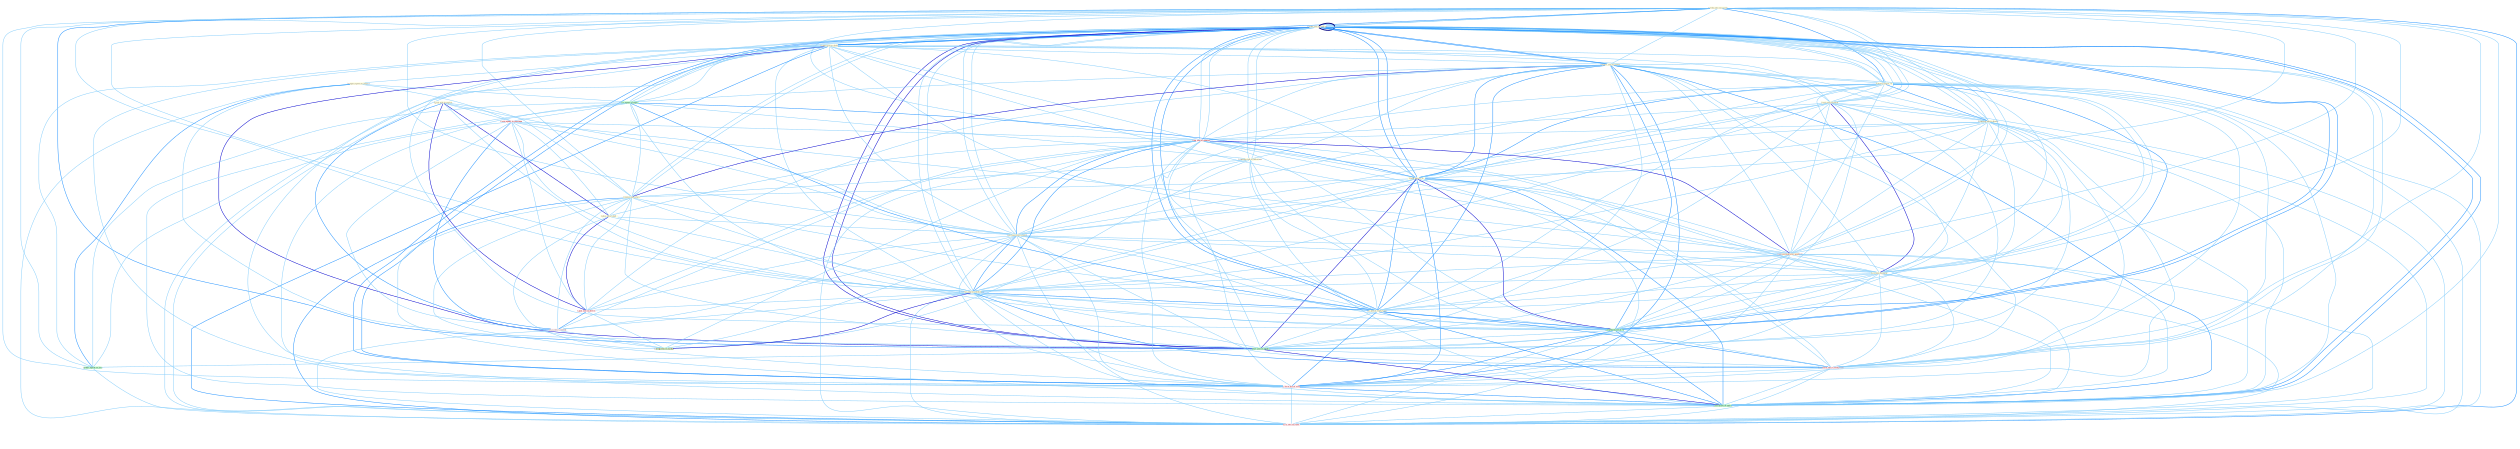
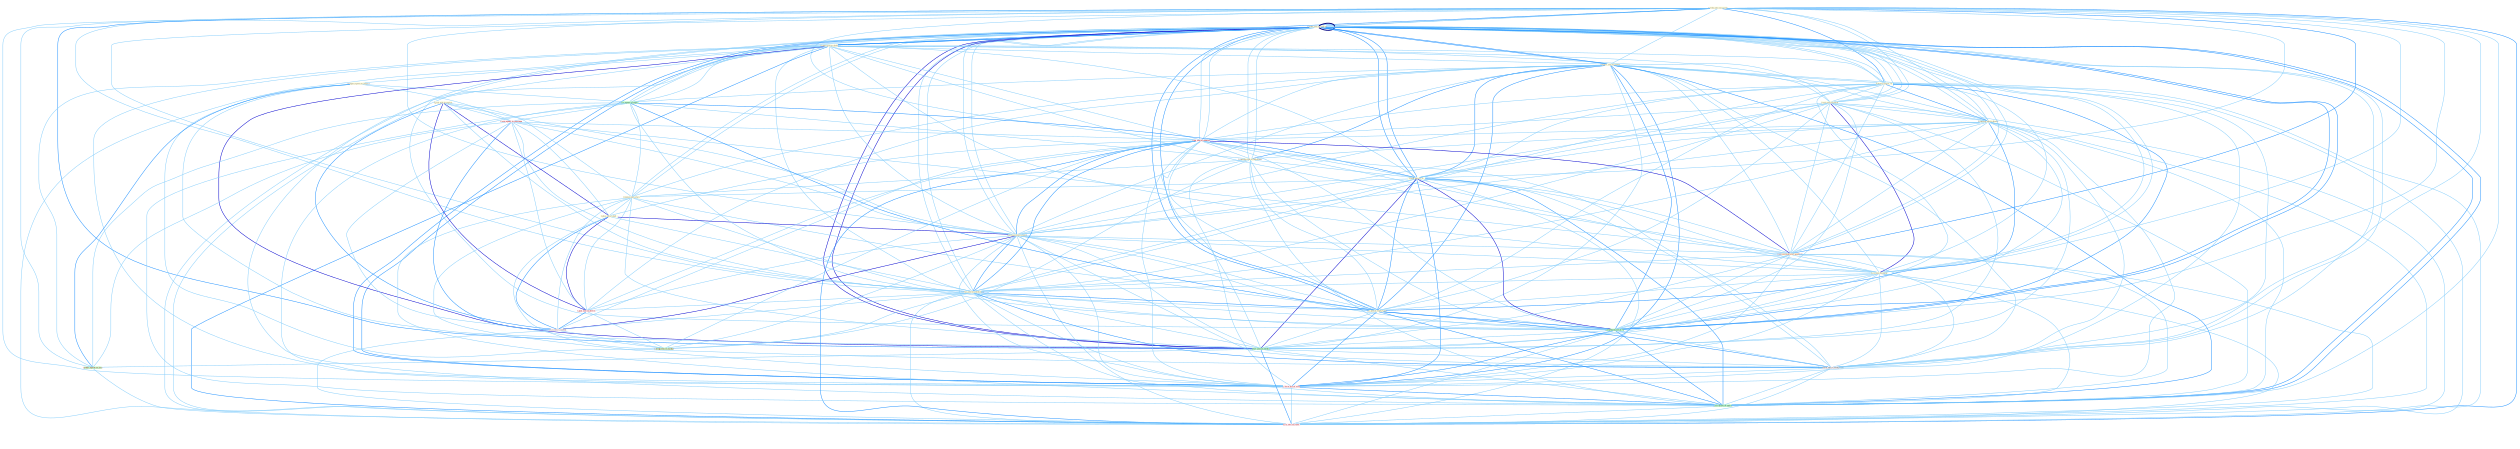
(624, 28) -> (2435, 164)
(2356, 46) -> (2356, 46)
(1423, 97) -> (1423, 97)
(1113, 98) -> (1113, 98)
(1618, 109) -> (1618, 109)
none -> (1326, 168)
(1954, 213) -> (1582, 138)
(823, 226) -> (823, 226)
none -> (533, 266)
(1573, 283) -> none
none -> (1154, 291)
(1746, 293) -> (1746, 293)
(767, 294) -> (767, 294)
(1919, 300) -> (1222, 149)
(862, 326) -> (862, 326)
(2325, 344) -> none
none -> (588, 350)
(93, 368) -> (93, 368)
(1831, 368) -> (1831, 368)
(1446, 372) -> (1446, 372)
(374, 402) -> (1274, 381)
(832, 409) -> (832, 409)
